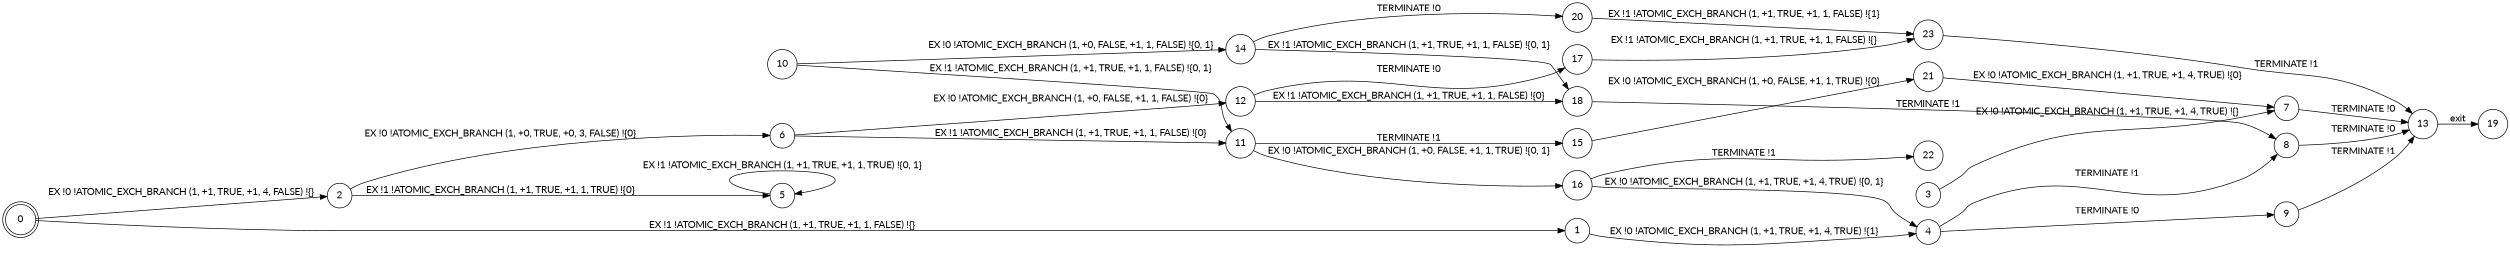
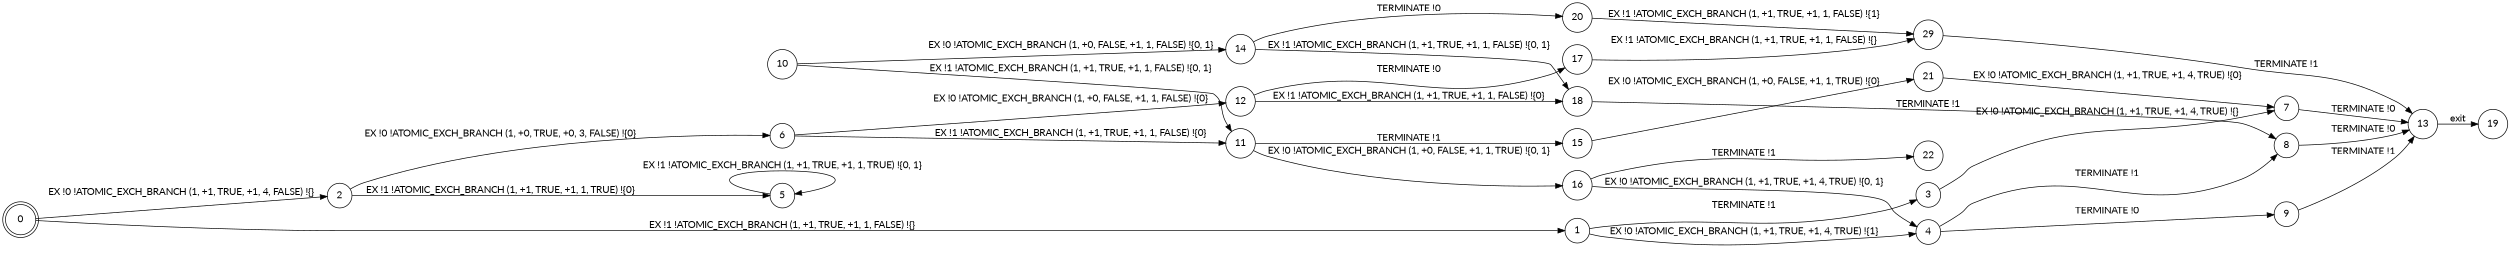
(1928, 35) -> (1928, 35)
none -> (1751, 223)
